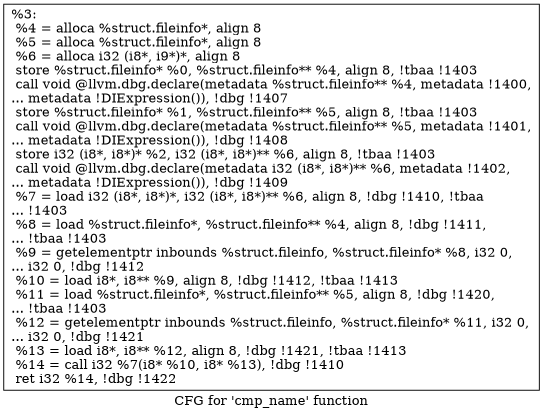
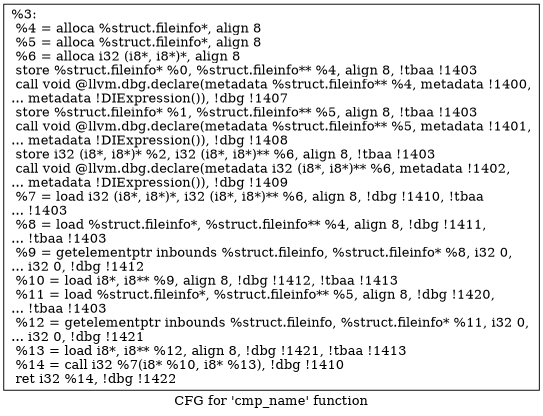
(126, 57) -> (126, 57)
